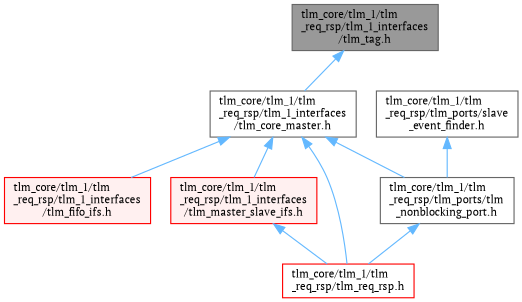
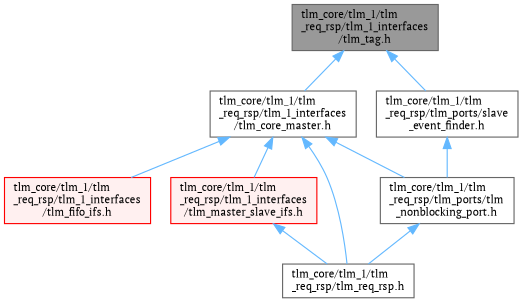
none -> (410, 75)
(348, 281) -> (348, 281)
